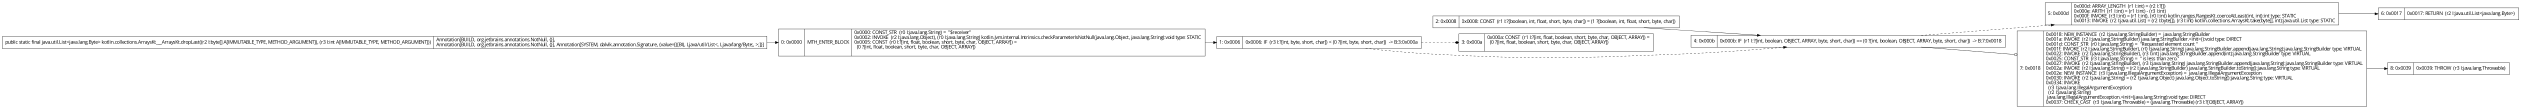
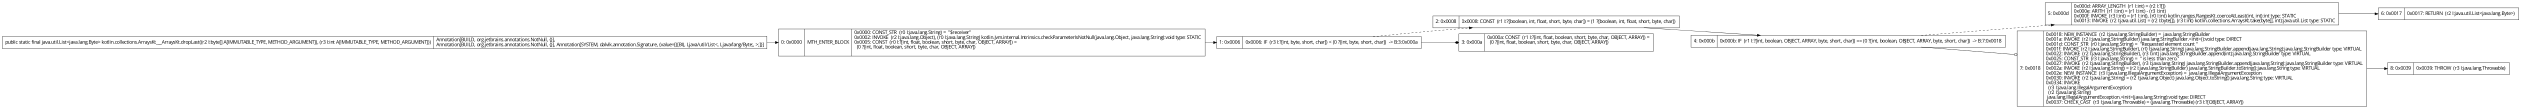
(1438, 43) -> (1438, 43)
(1575, 58) -> (1421, 32)
